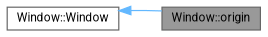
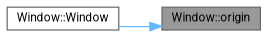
(146, 11) -> (134, 27)
